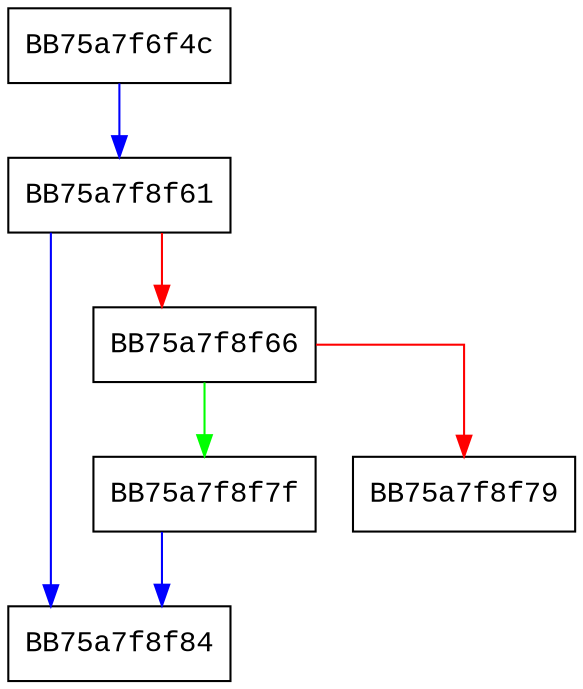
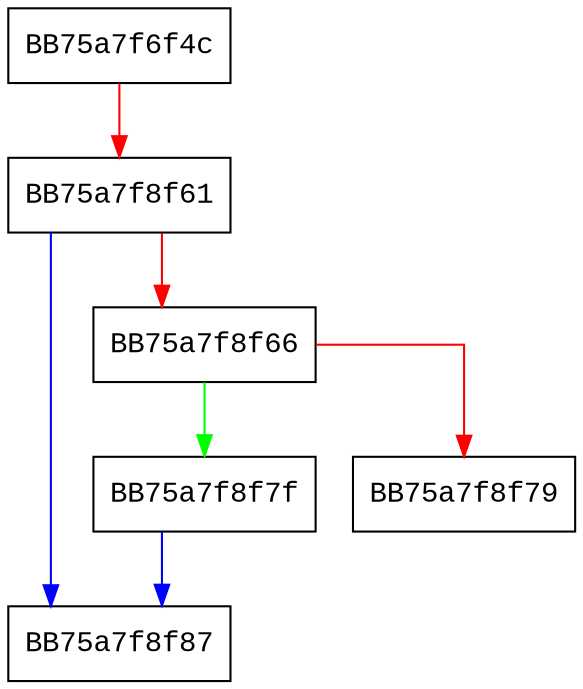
(119, 110) -> (119, 110)
(119, 644) -> (119, 644)
